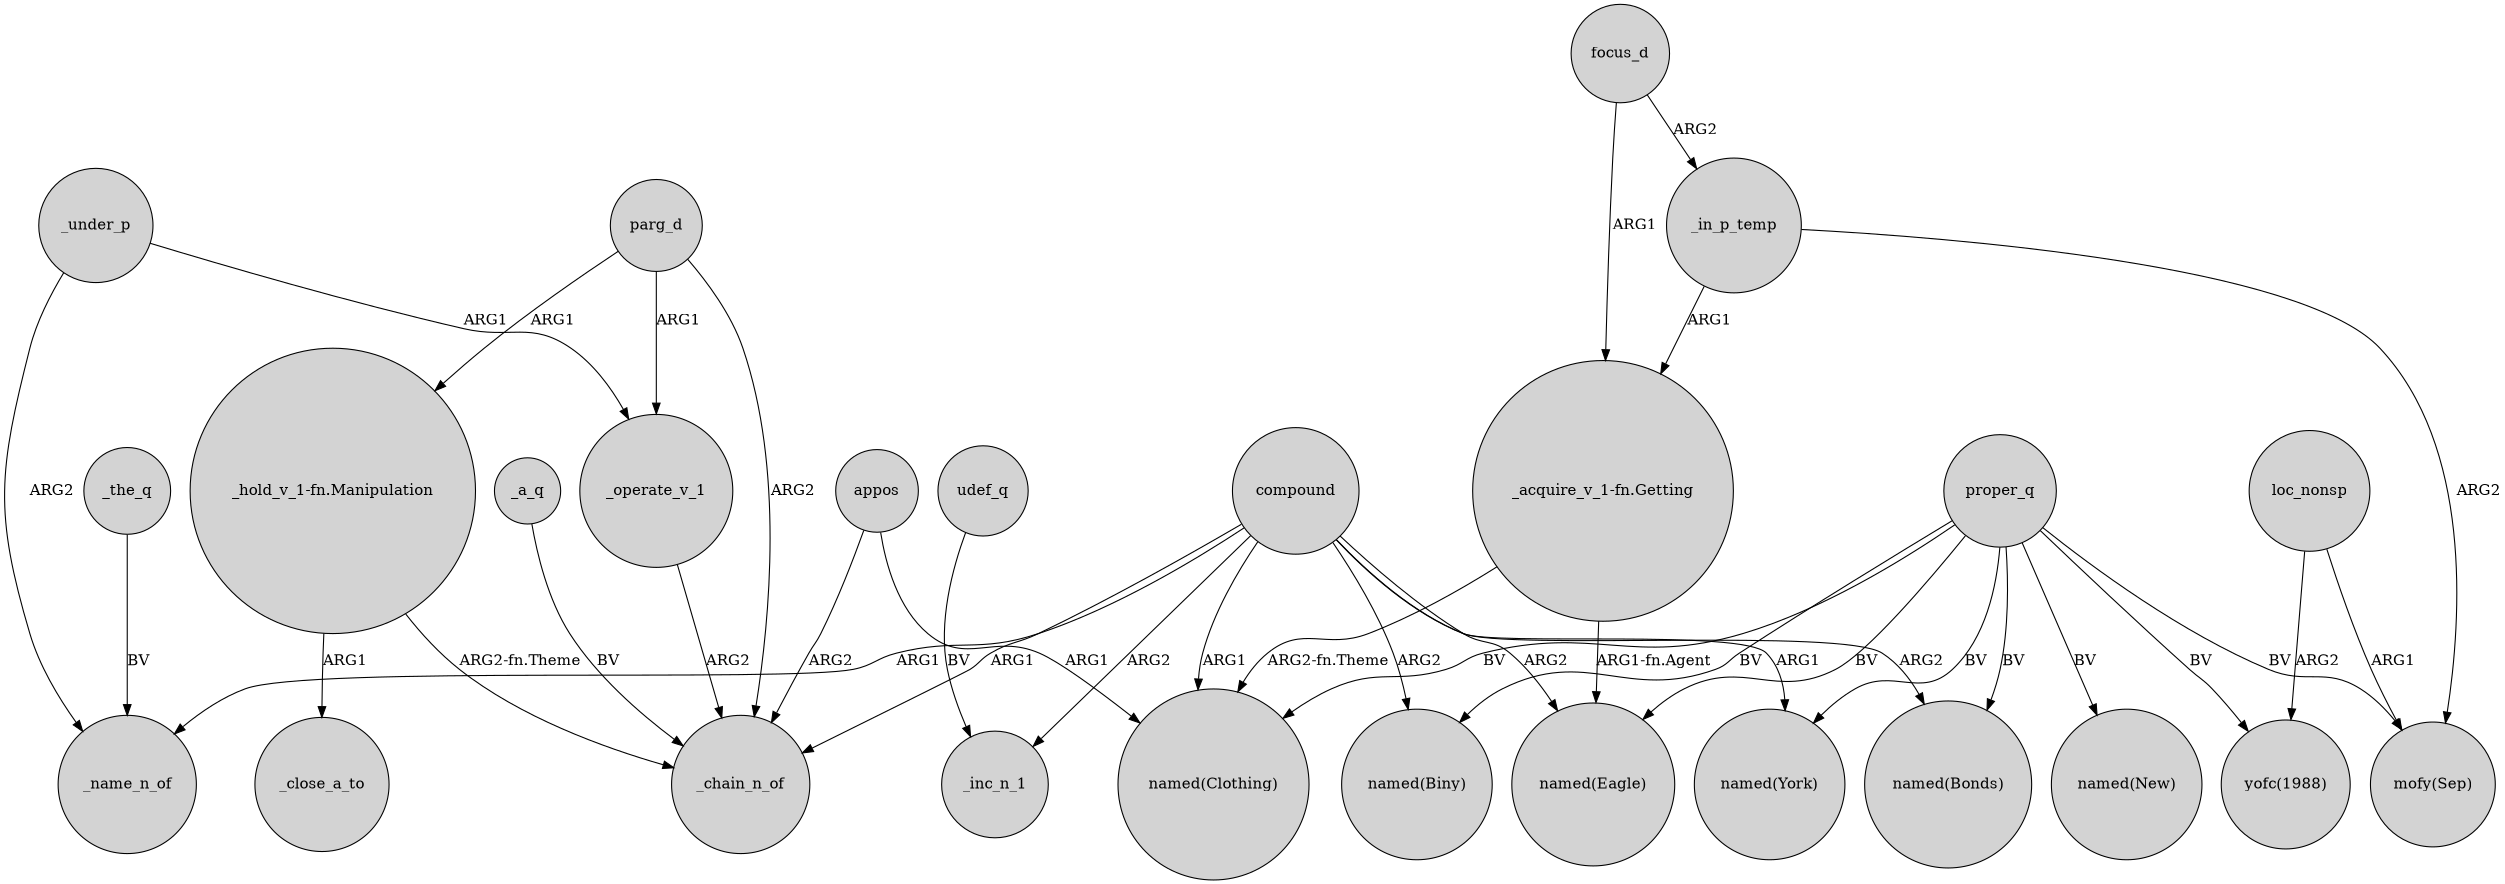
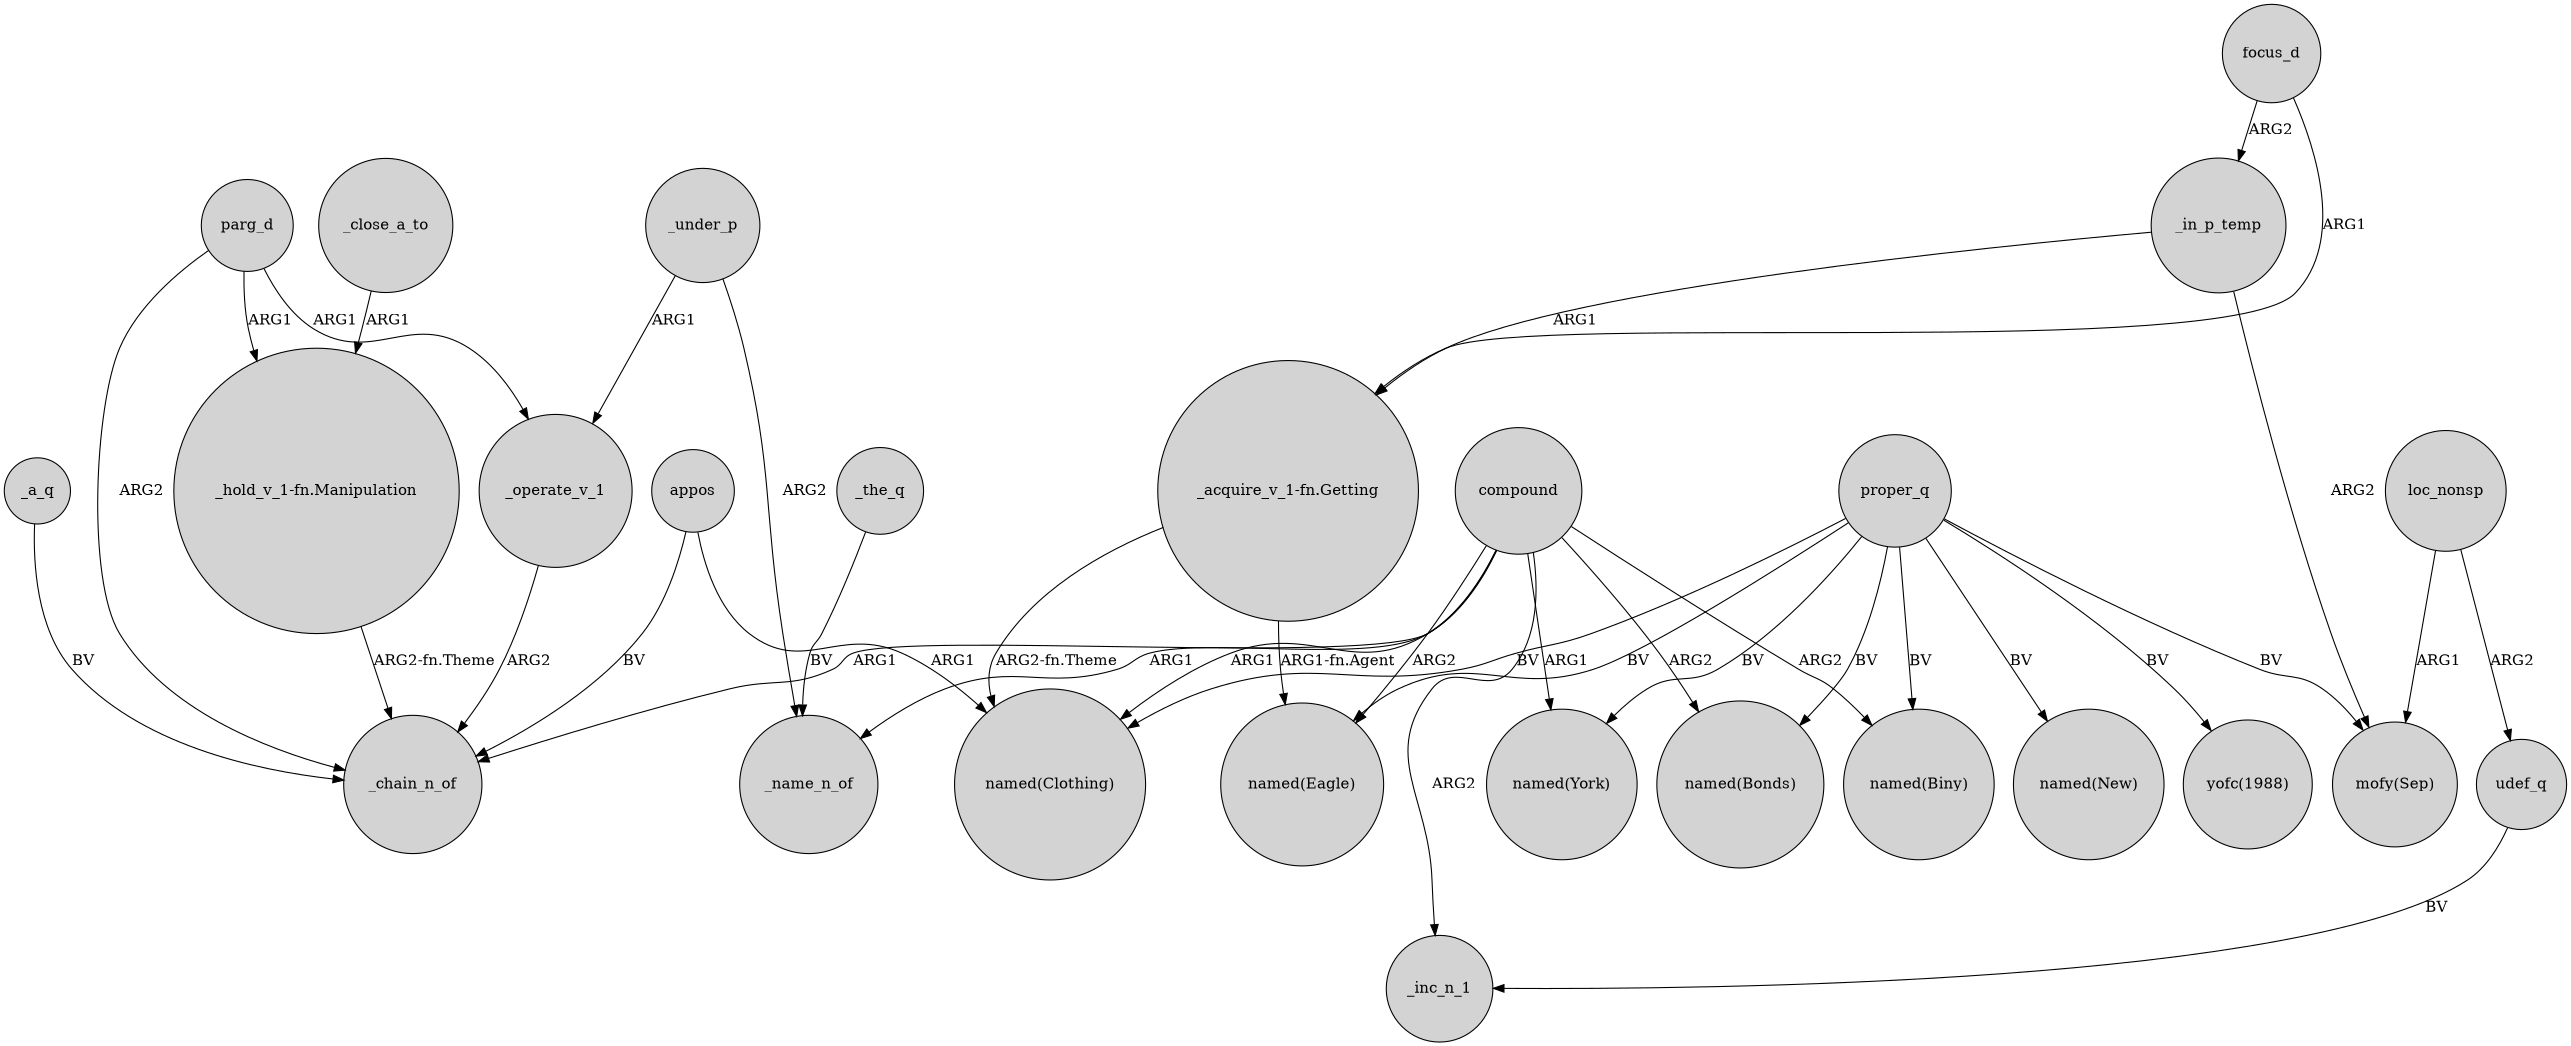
(2298, 630) -> (2484, 640)
(831, 661) -> (634, 661)
(323, 670) -> (365, 317)
